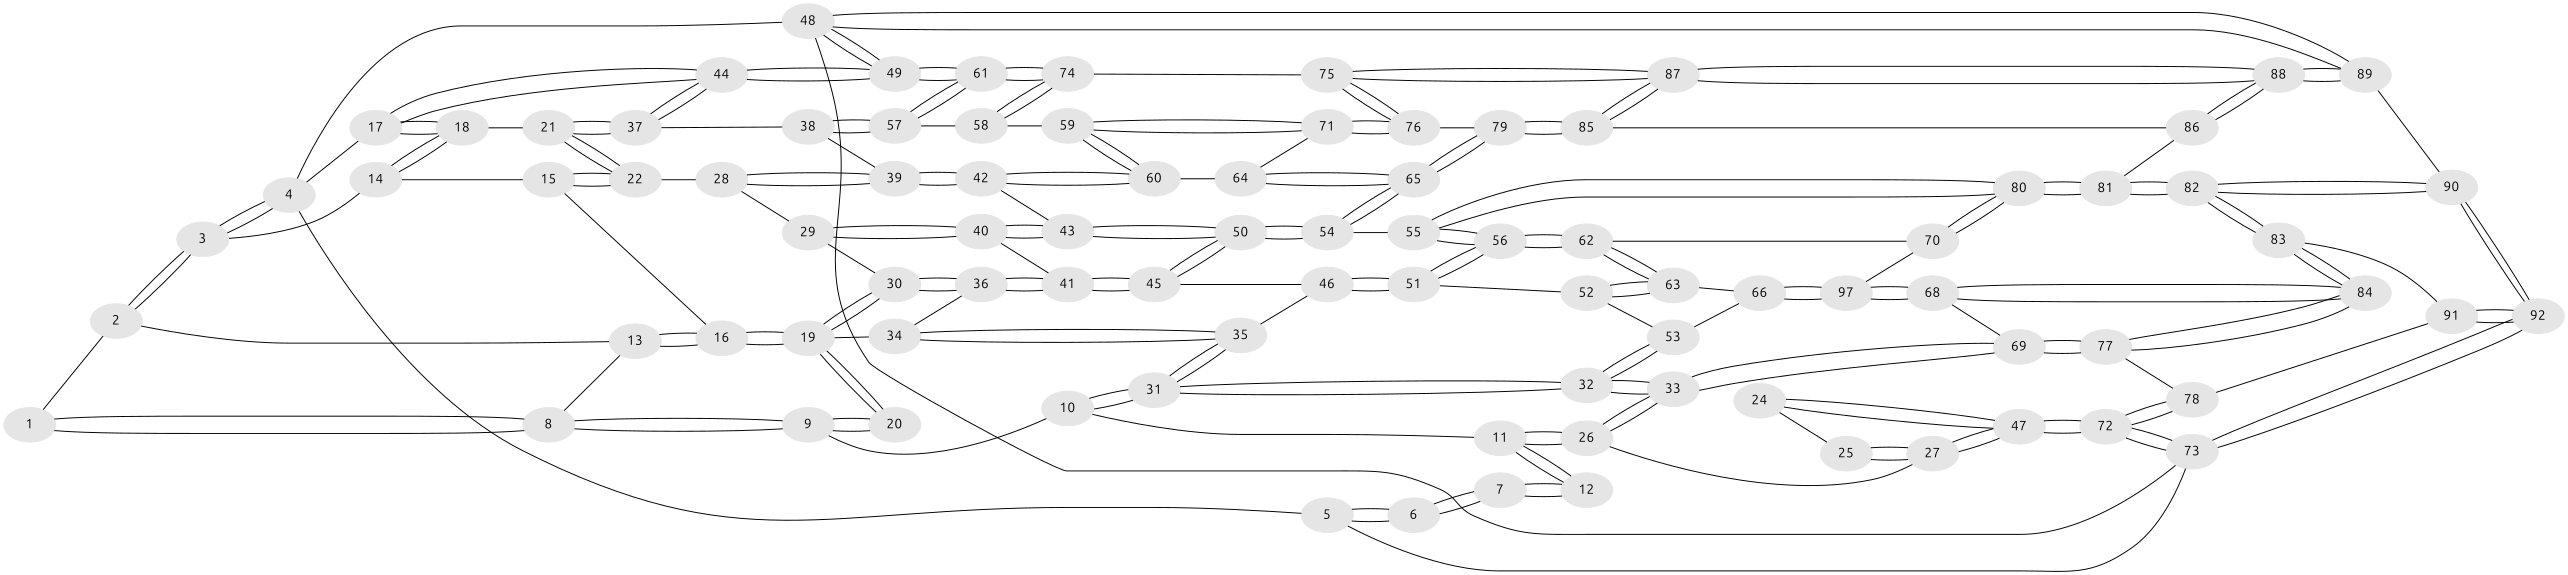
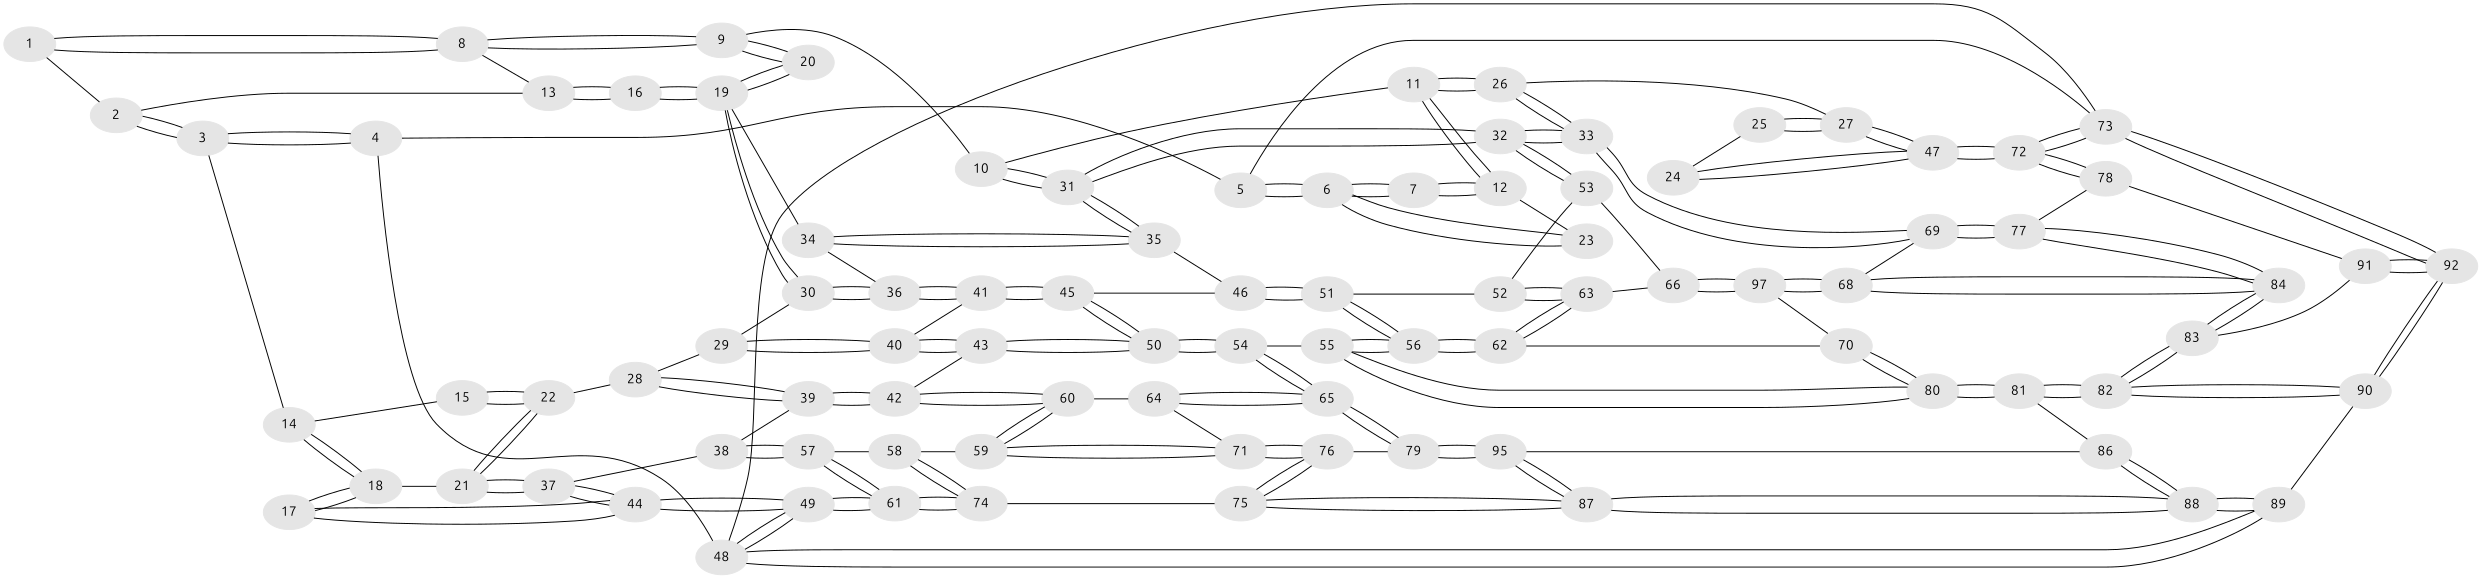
(1587, 128) -> (1500, 452)
(332, 162) -> none
none -> (1587, 241)
(635, 259) -> none
